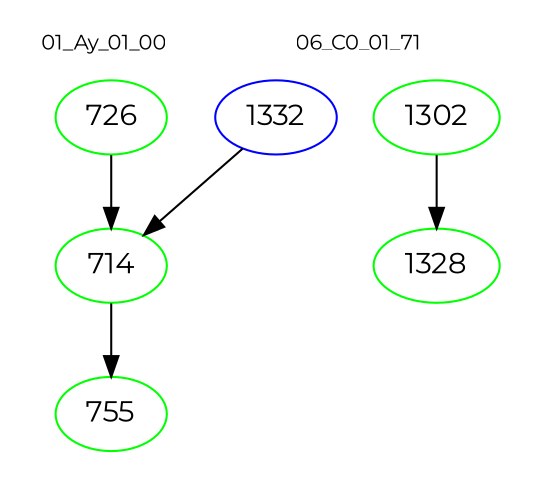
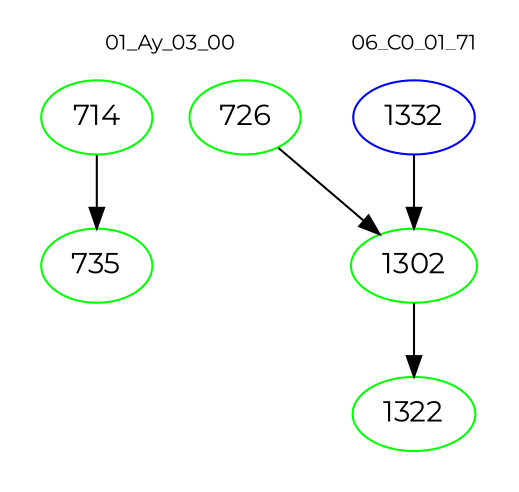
(104, 44) -> (171, 44)
(214, 174) -> (414, 181)
(111, 181) -> (304, 170)
(437, 266) -> (414, 414)
(111, 414) -> (97, 266)
